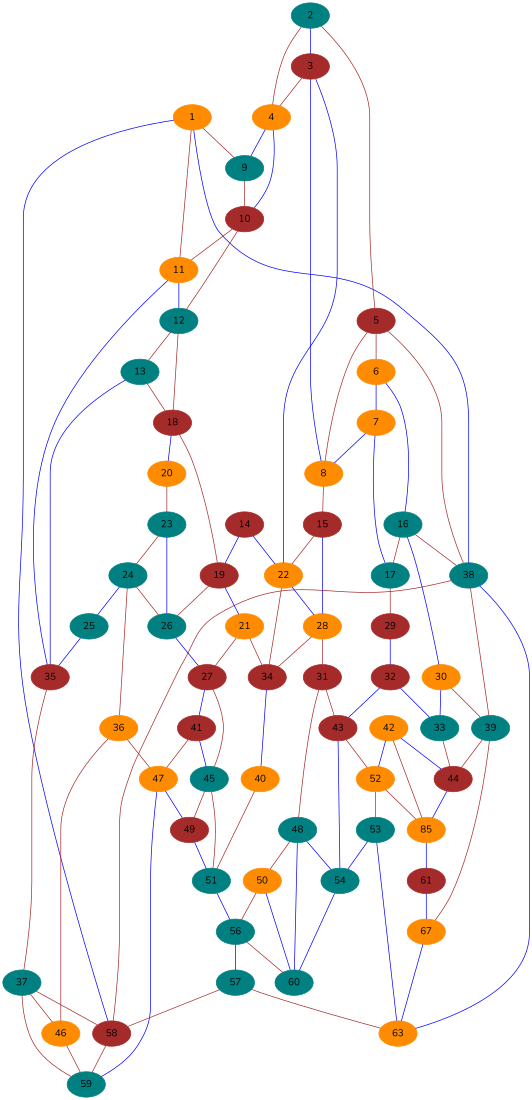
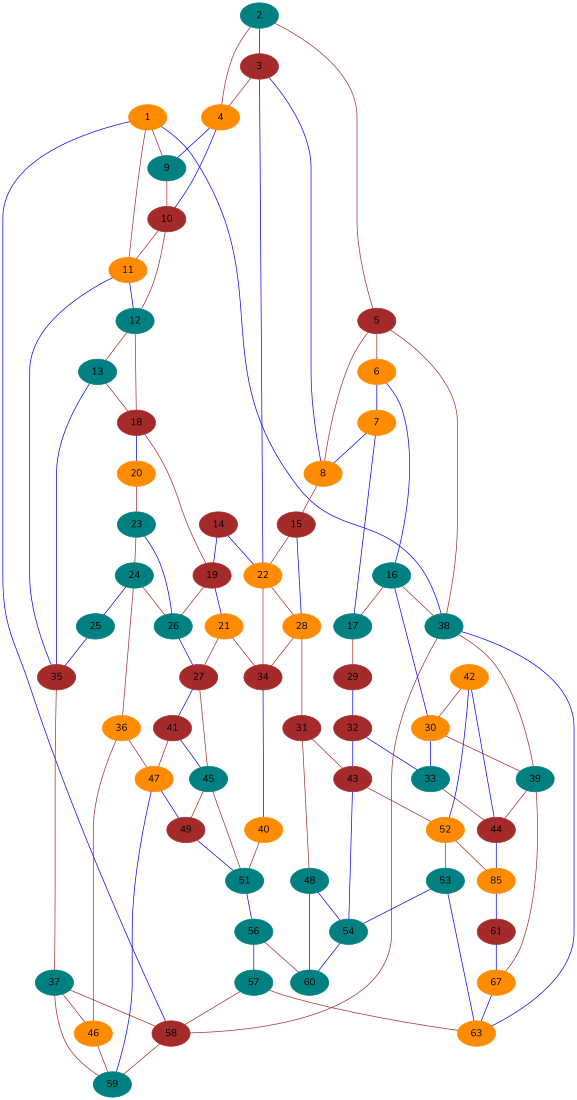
(303, 601) -> (282, 601)
(408, 779) -> (450, 703)
(262, 881) -> none
